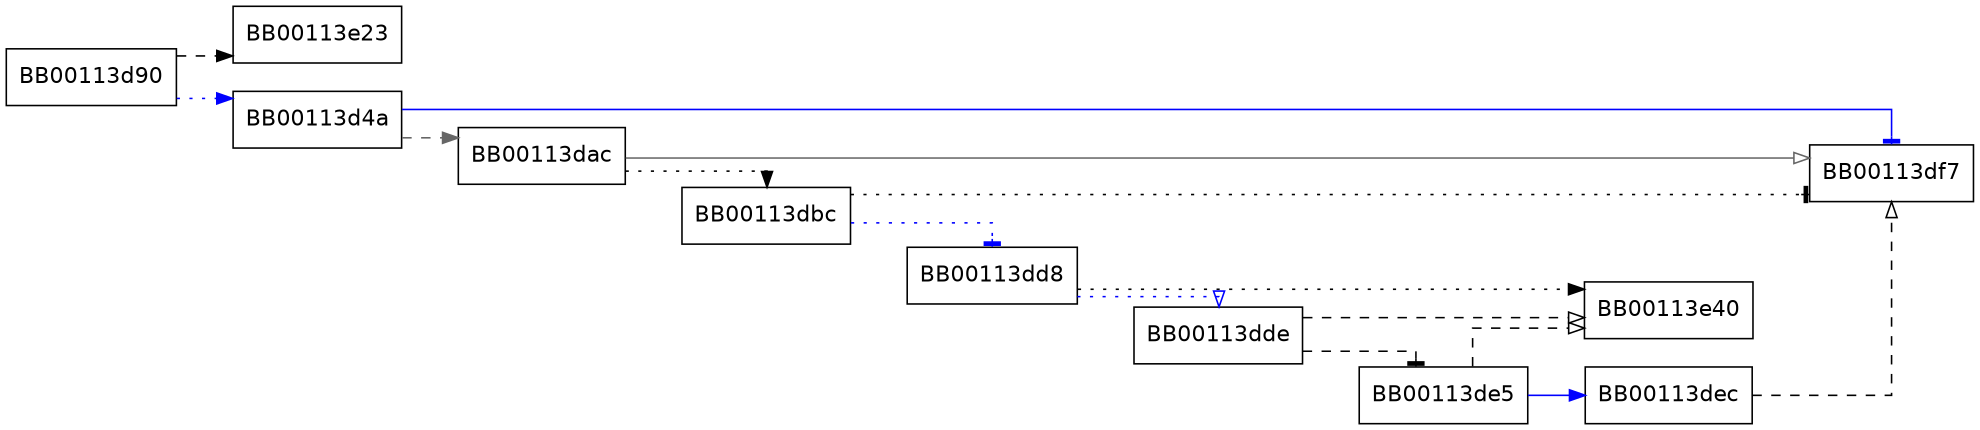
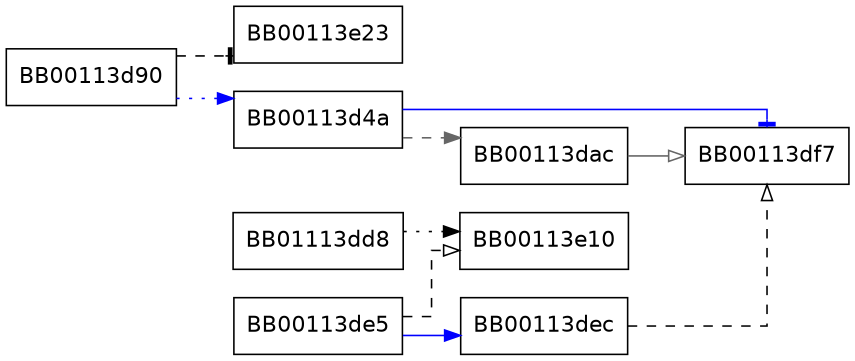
(197, 56) -> (201, 56)
(766, 216) -> none
(992, 276) -> (318, 241)
(1669, 310) -> (544, 241)
(1218, 335) -> none
